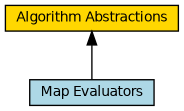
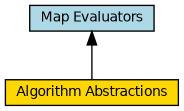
(92, 62) -> (92, 62)
